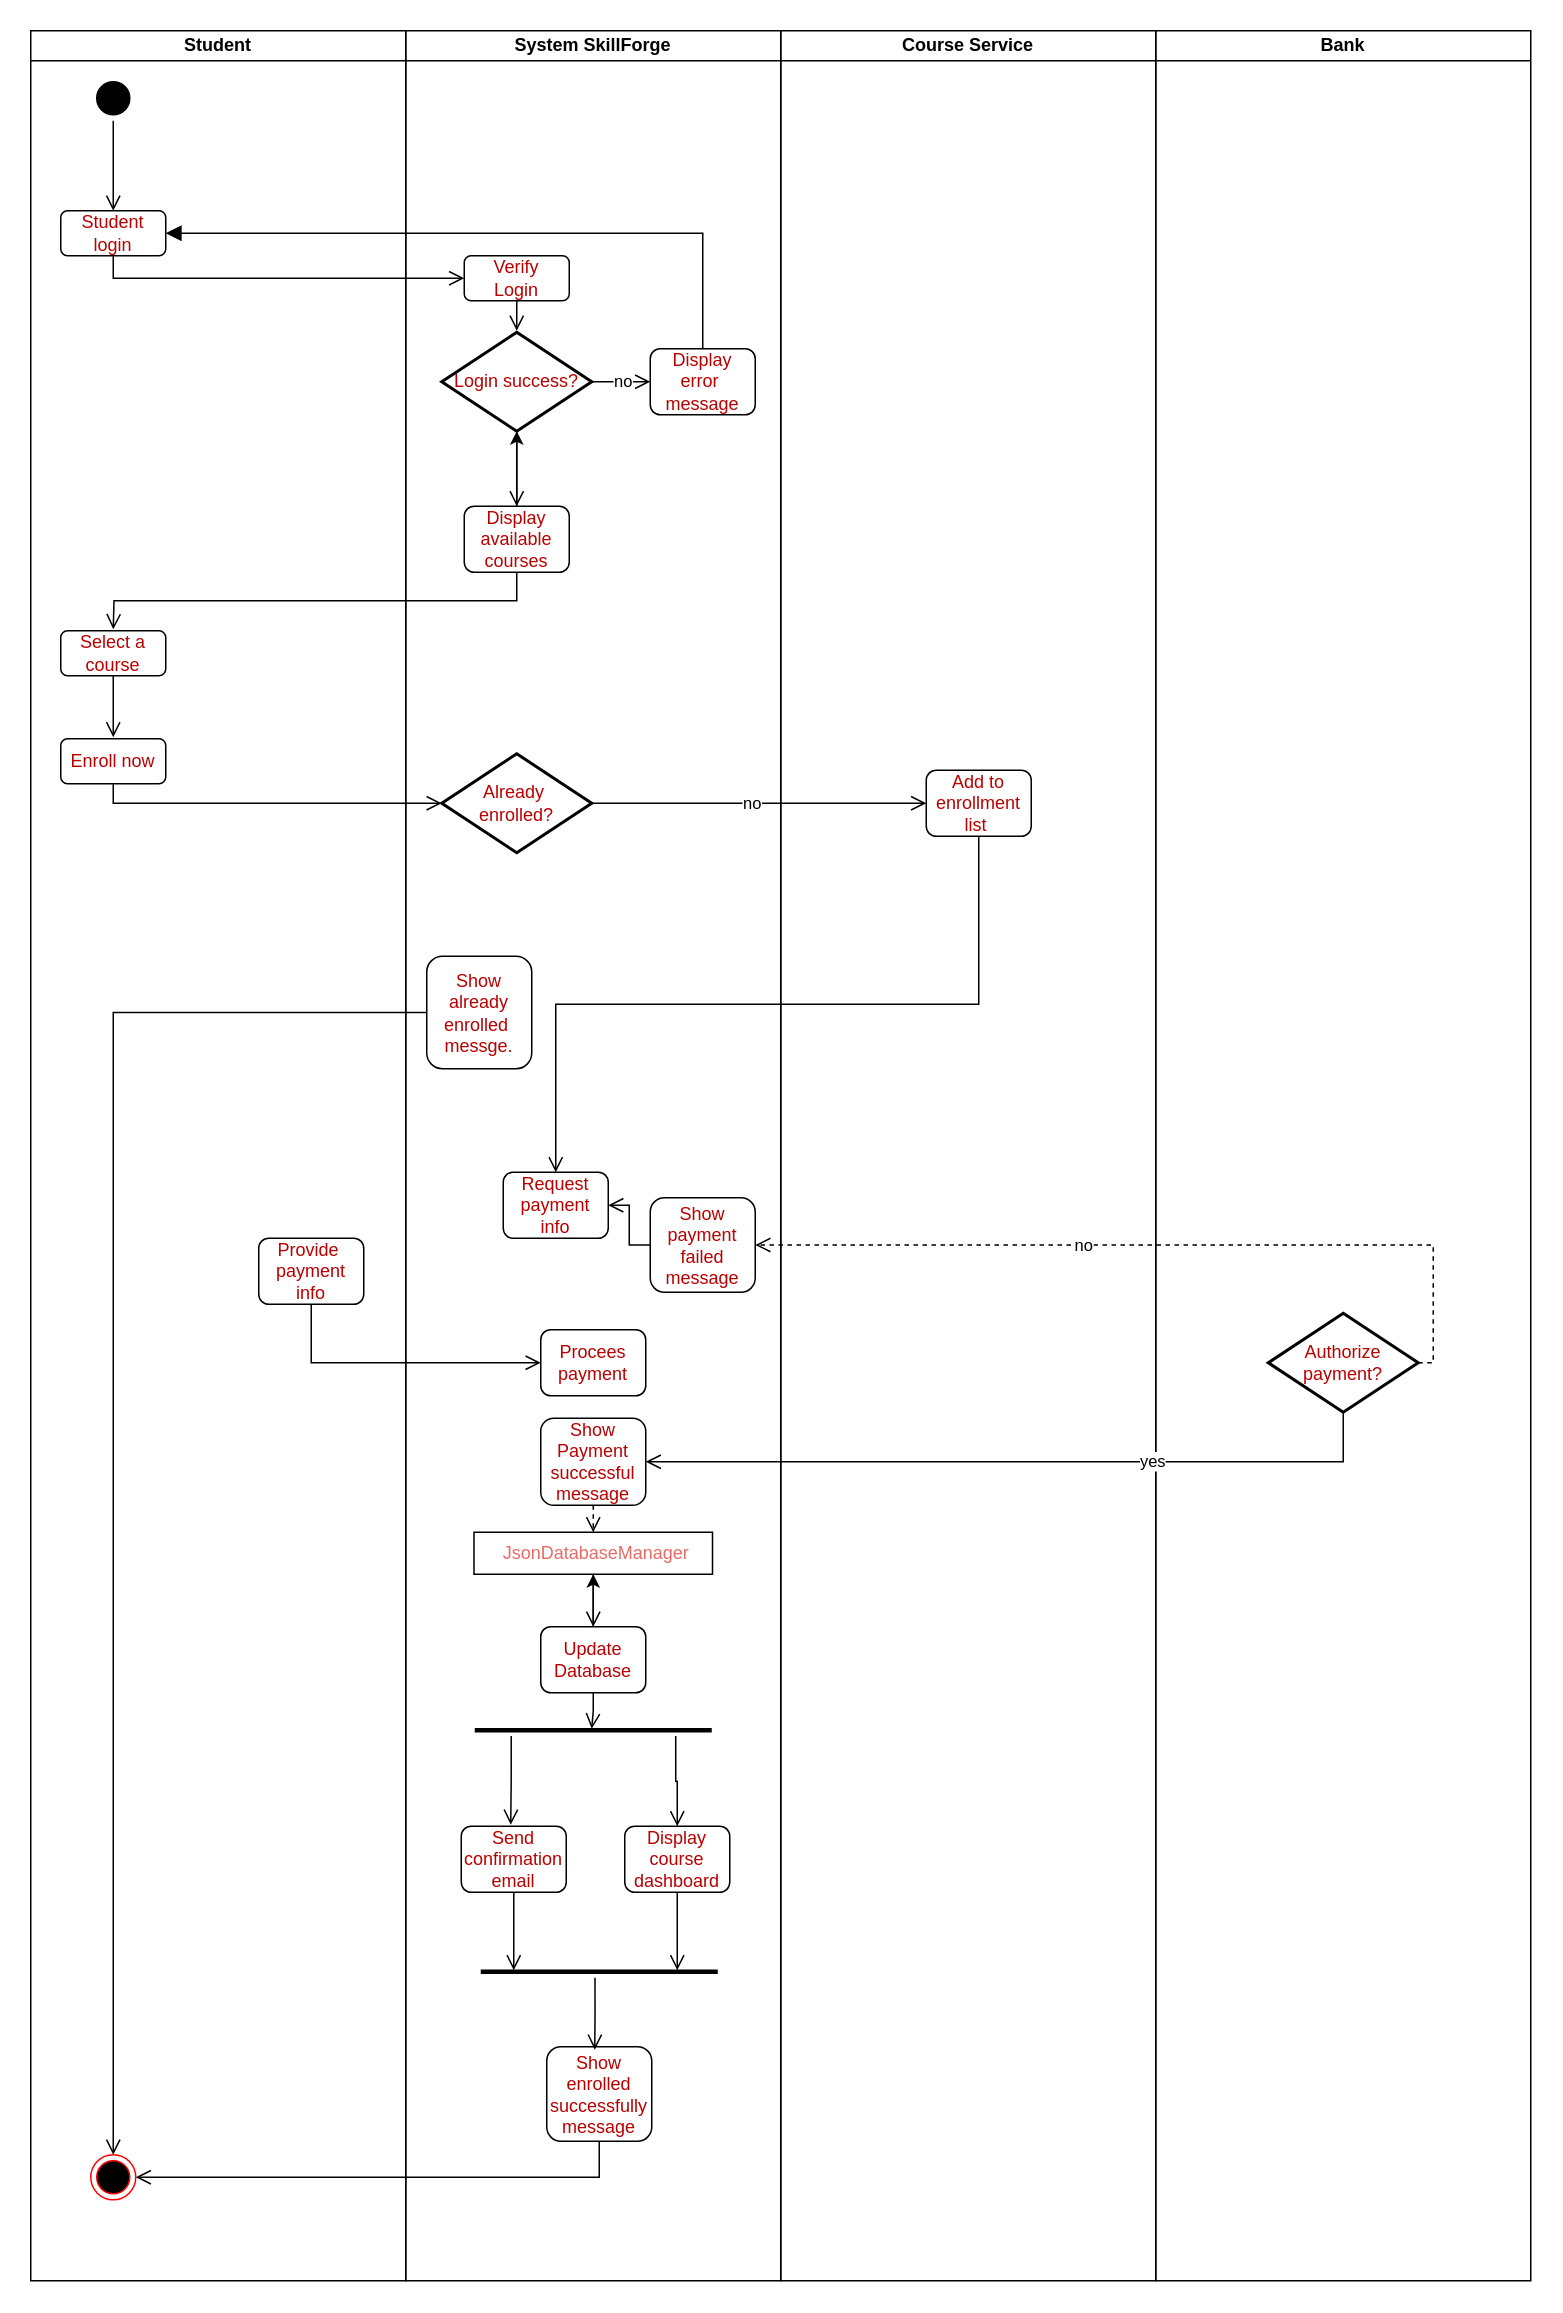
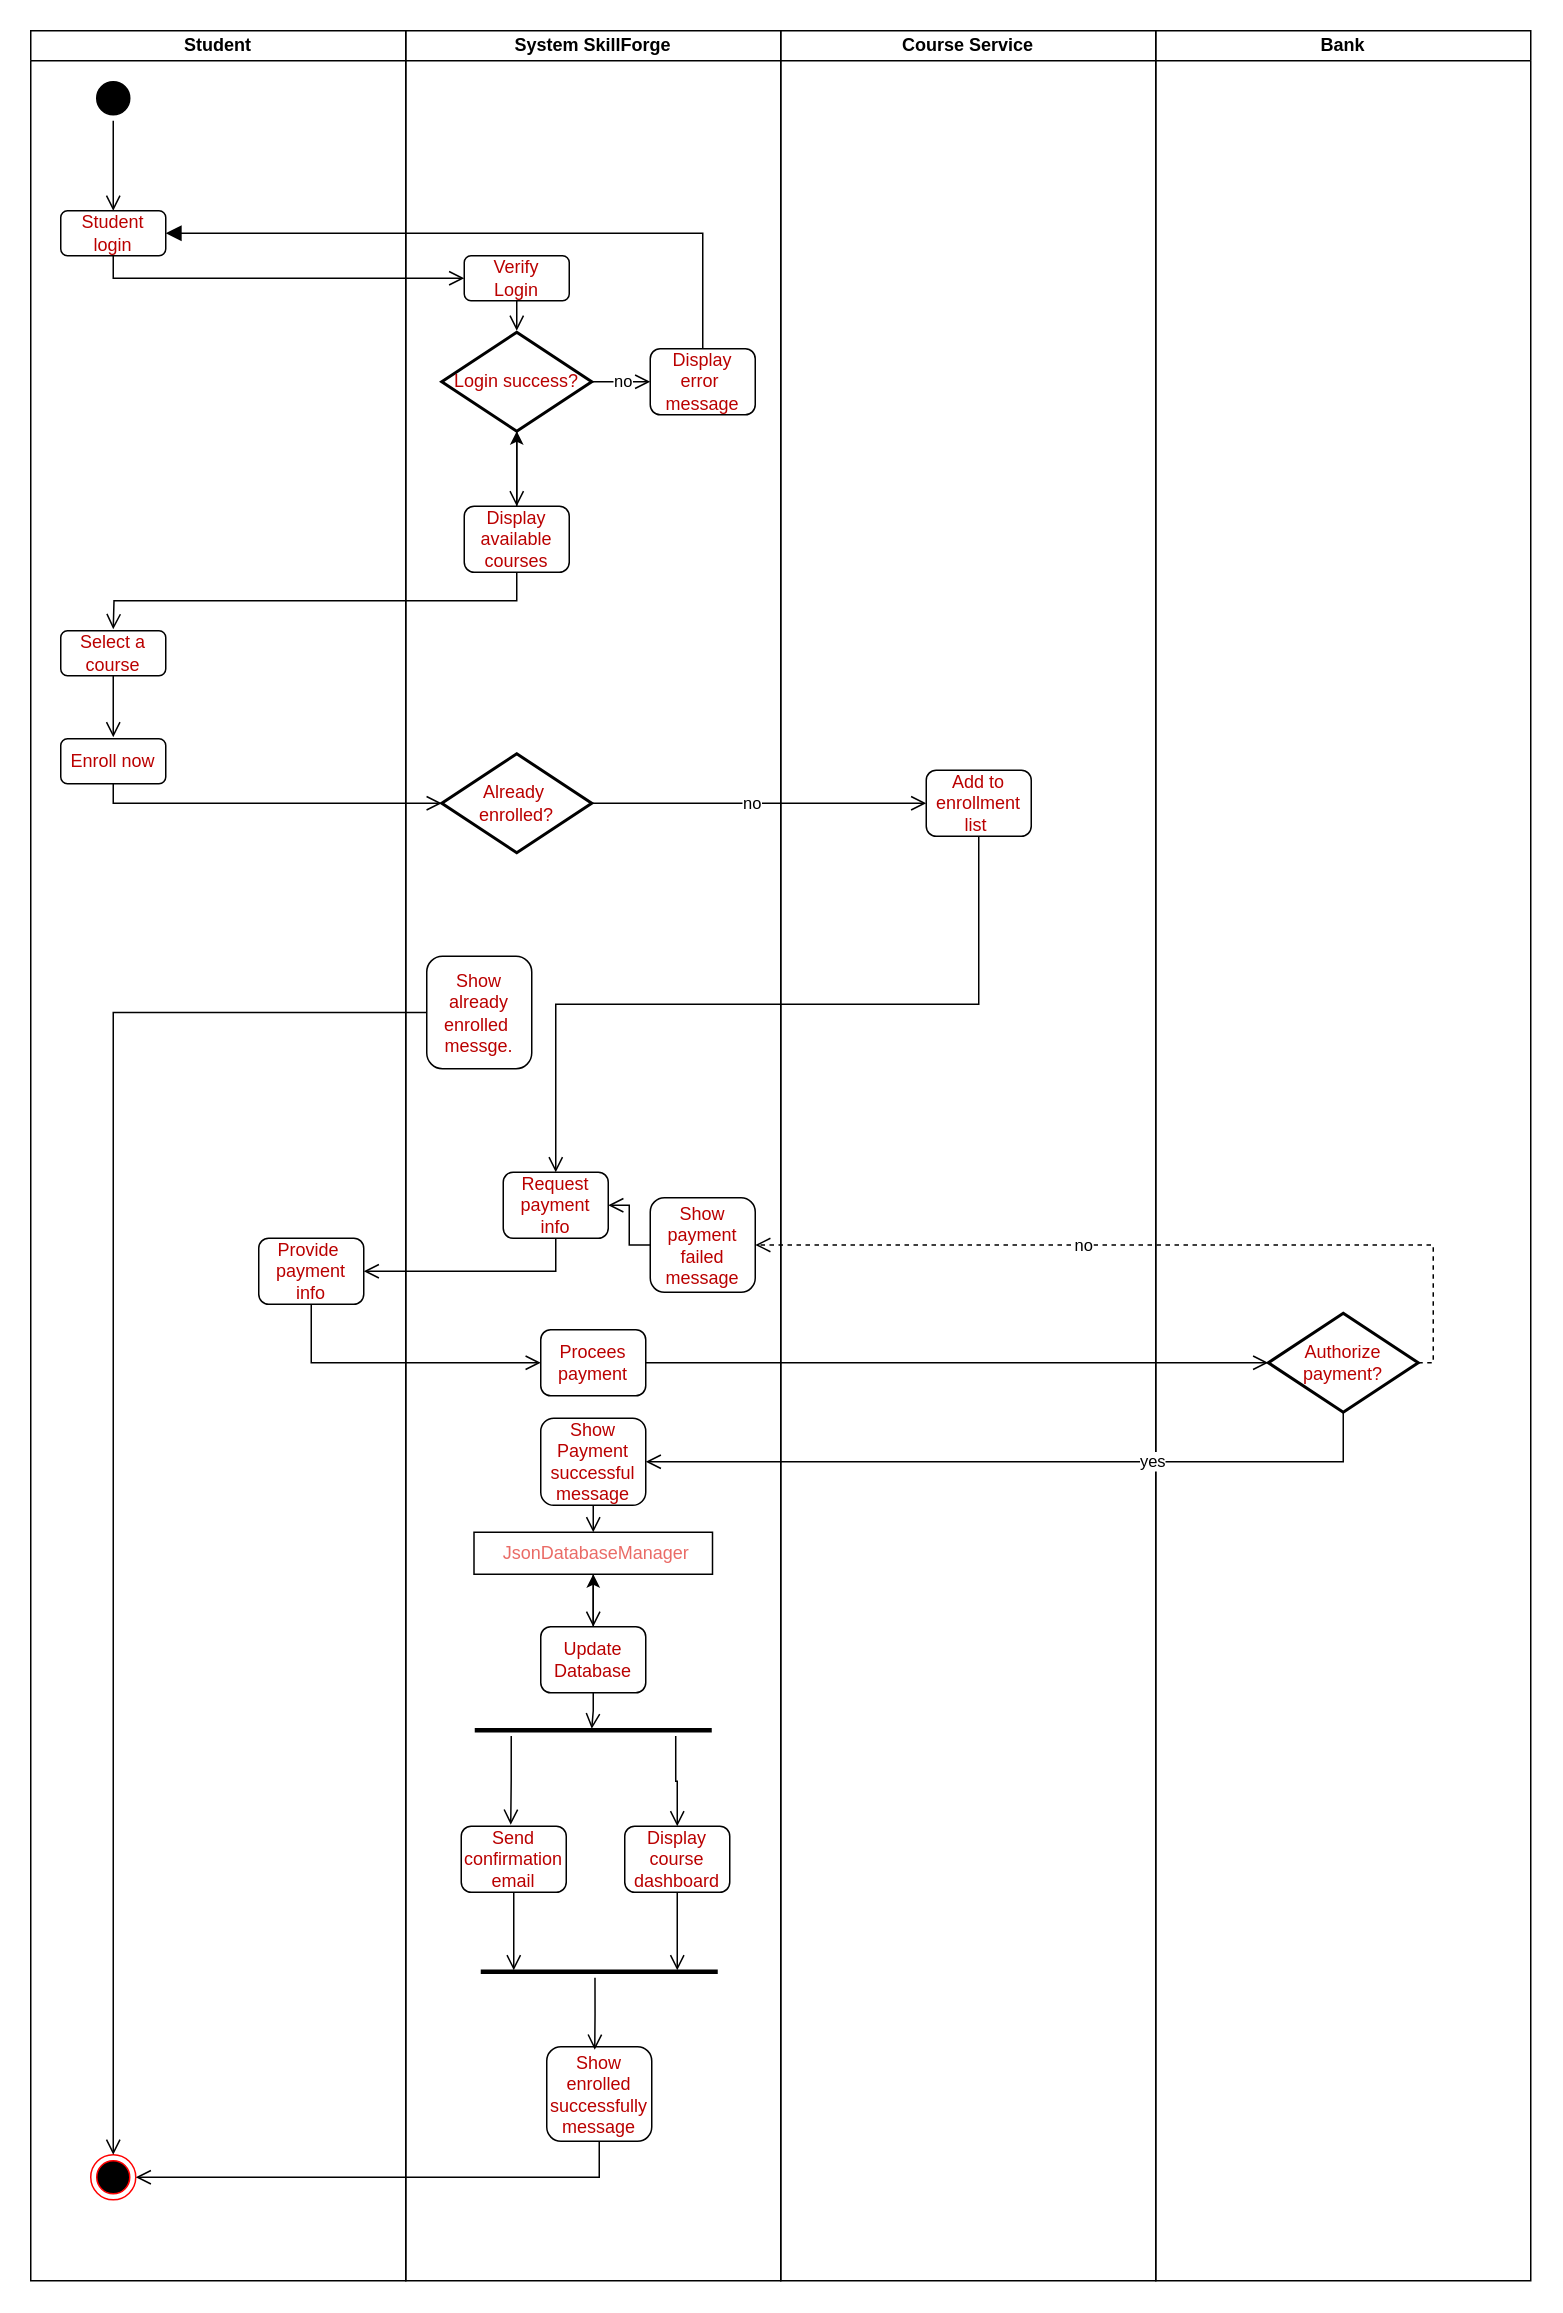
none -> (478, 1271)
none -> (955, 1363)
(593, 1515) -> (593, 1515)
